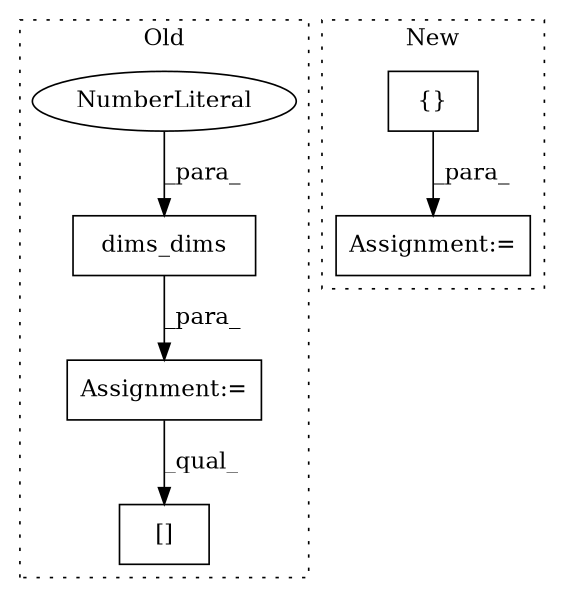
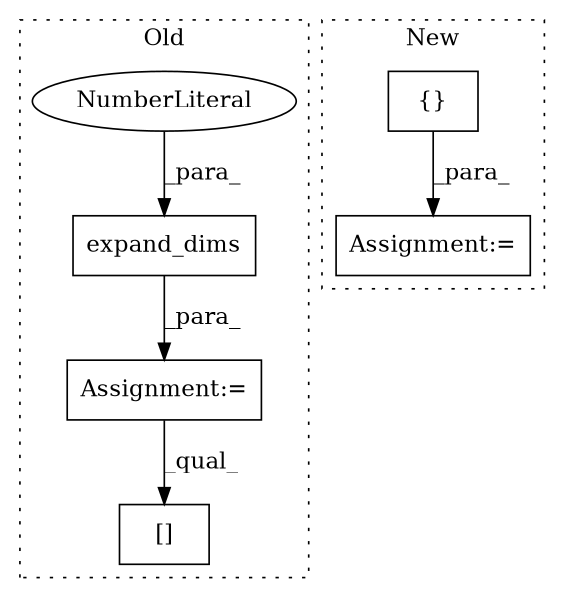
(164, 246) -> (164, 246)
